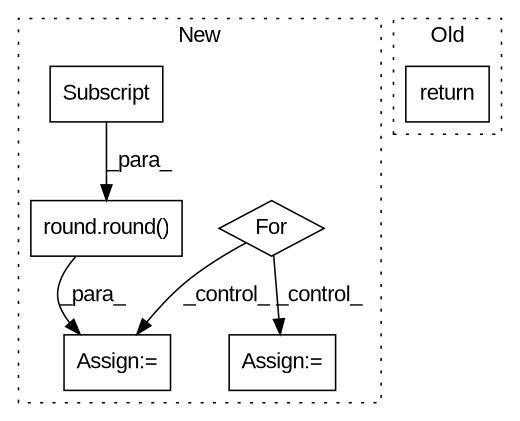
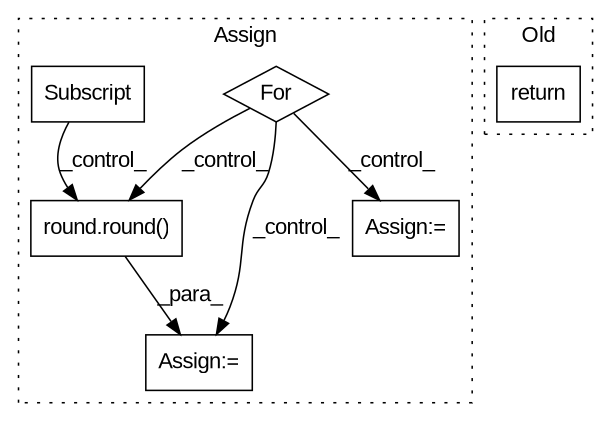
(200, 36) -> (245, 36)
none -> (191, 143)
(140, 161) -> (103, 161)
